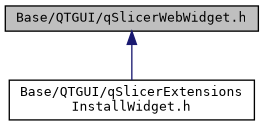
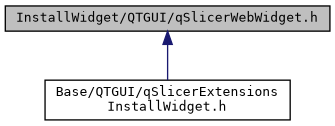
(132, 19) -> (168, 19)
